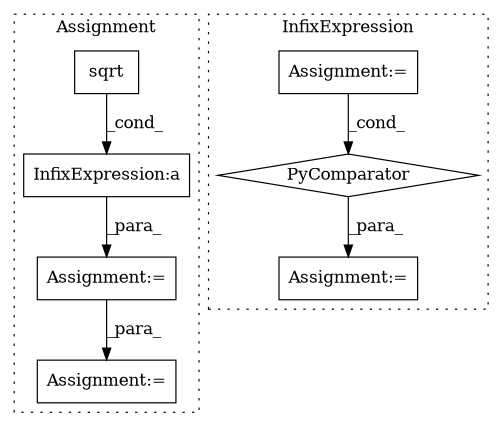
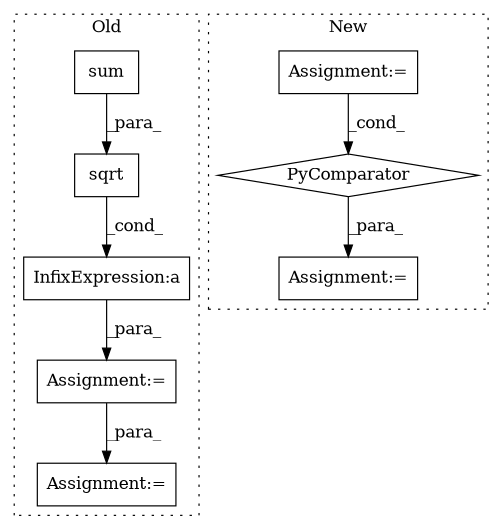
(107, 28) -> (107, 28)
(348, 28) -> (348, 28)
none -> (107, 72)
